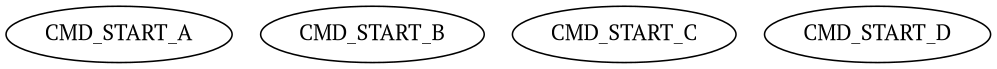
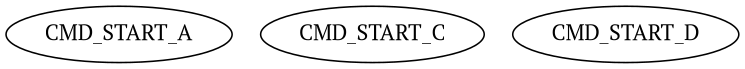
(372, 34) -> none
